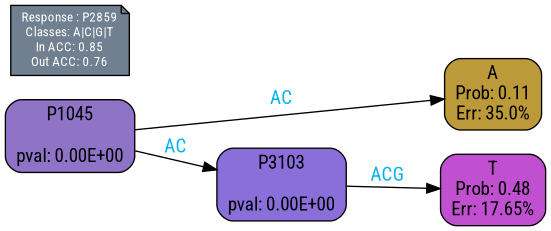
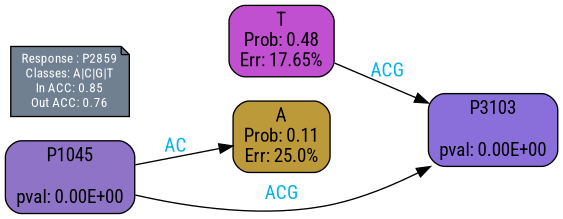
(493, 94) -> (282, 137)
(176, 148) -> (282, 194)
(387, 187) -> (375, 80)
